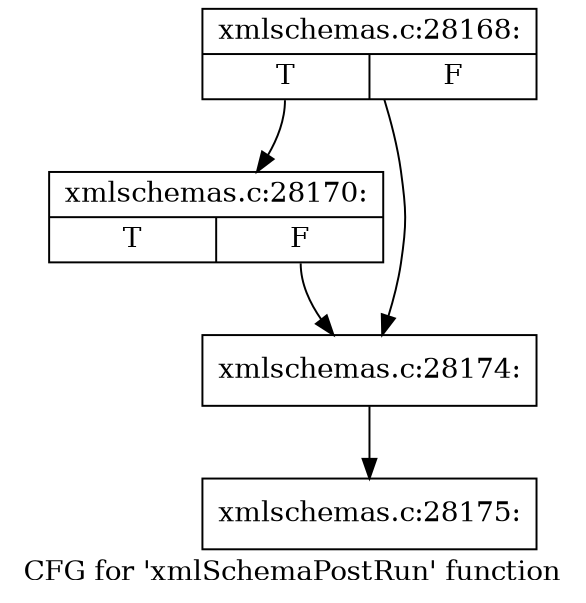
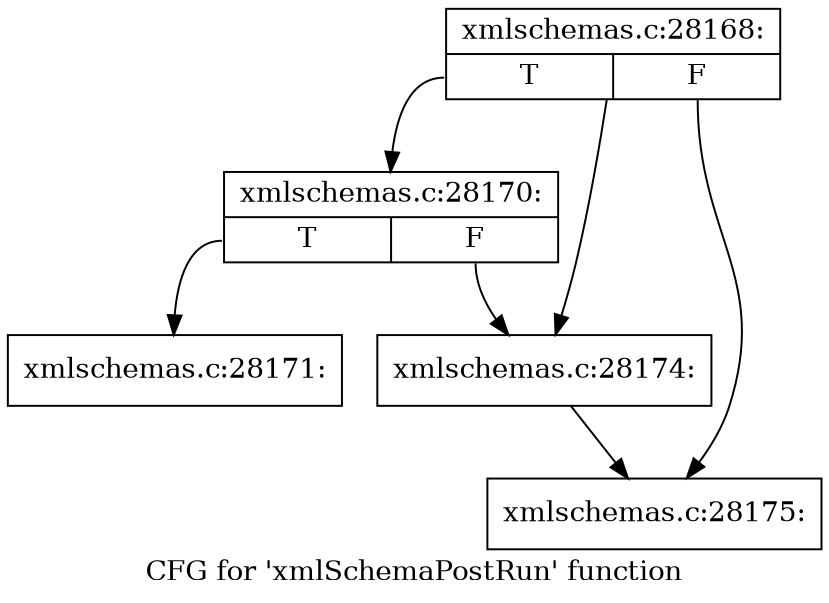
none -> (736, 284)
none -> (175, 370)
